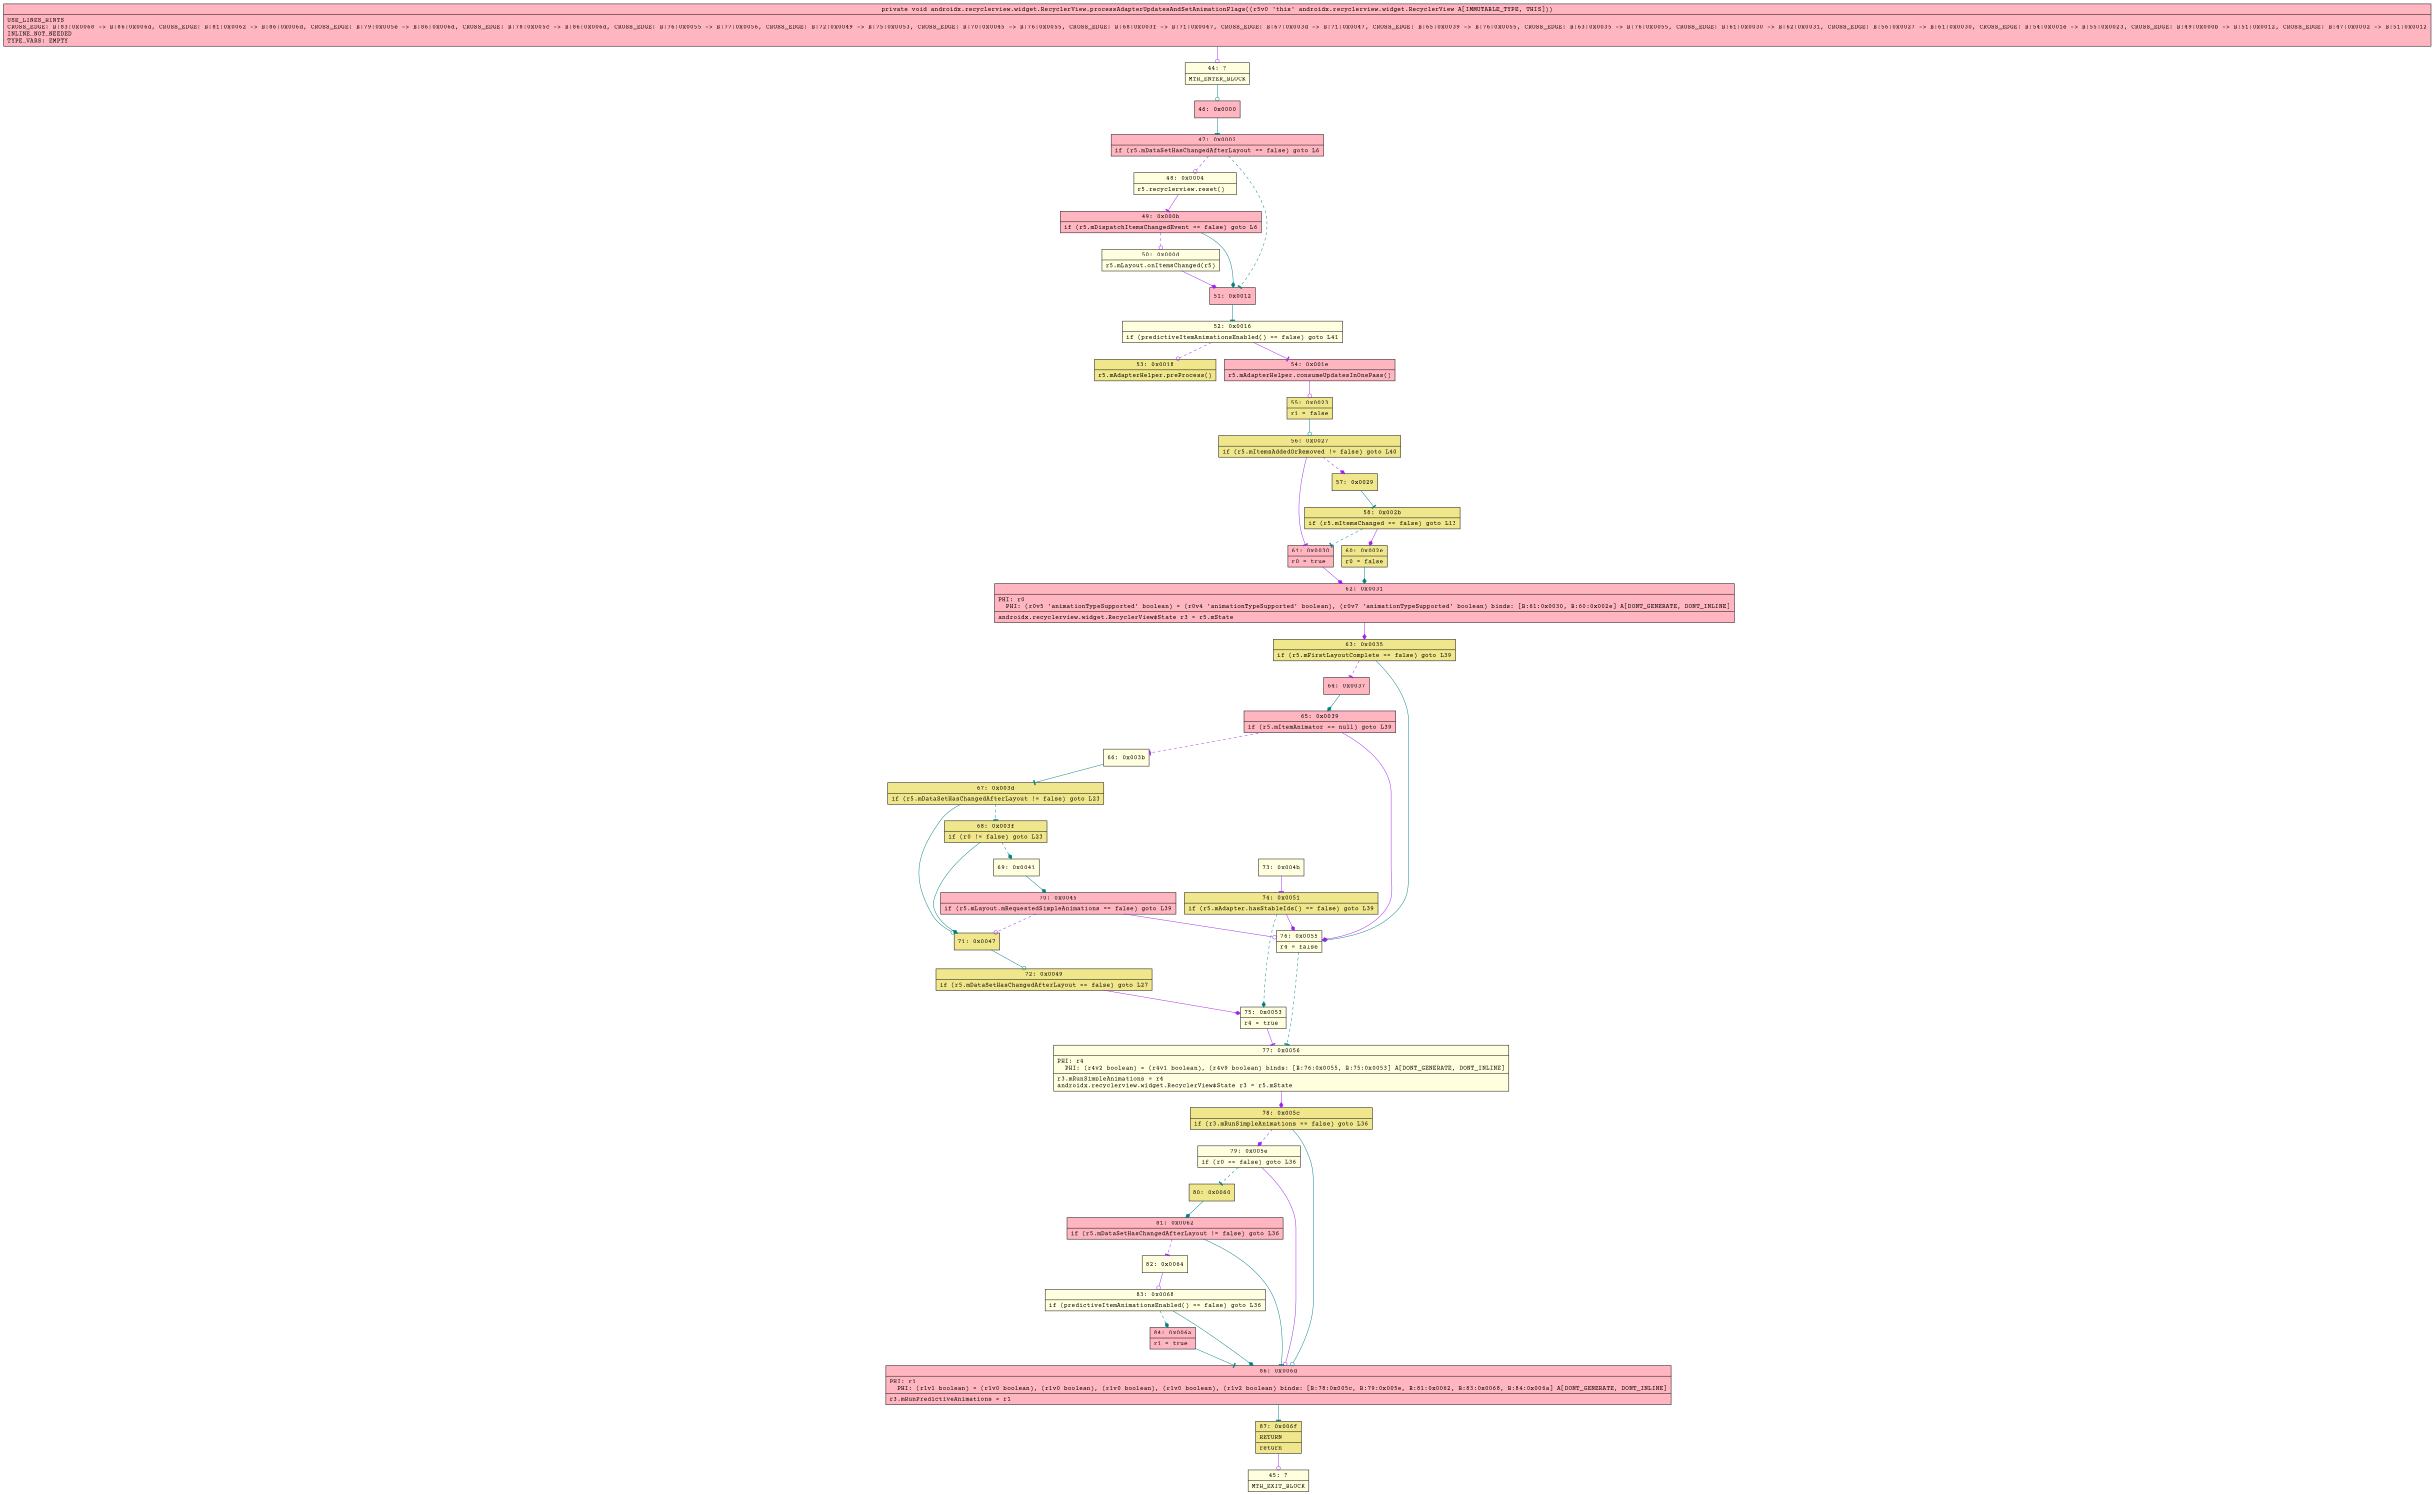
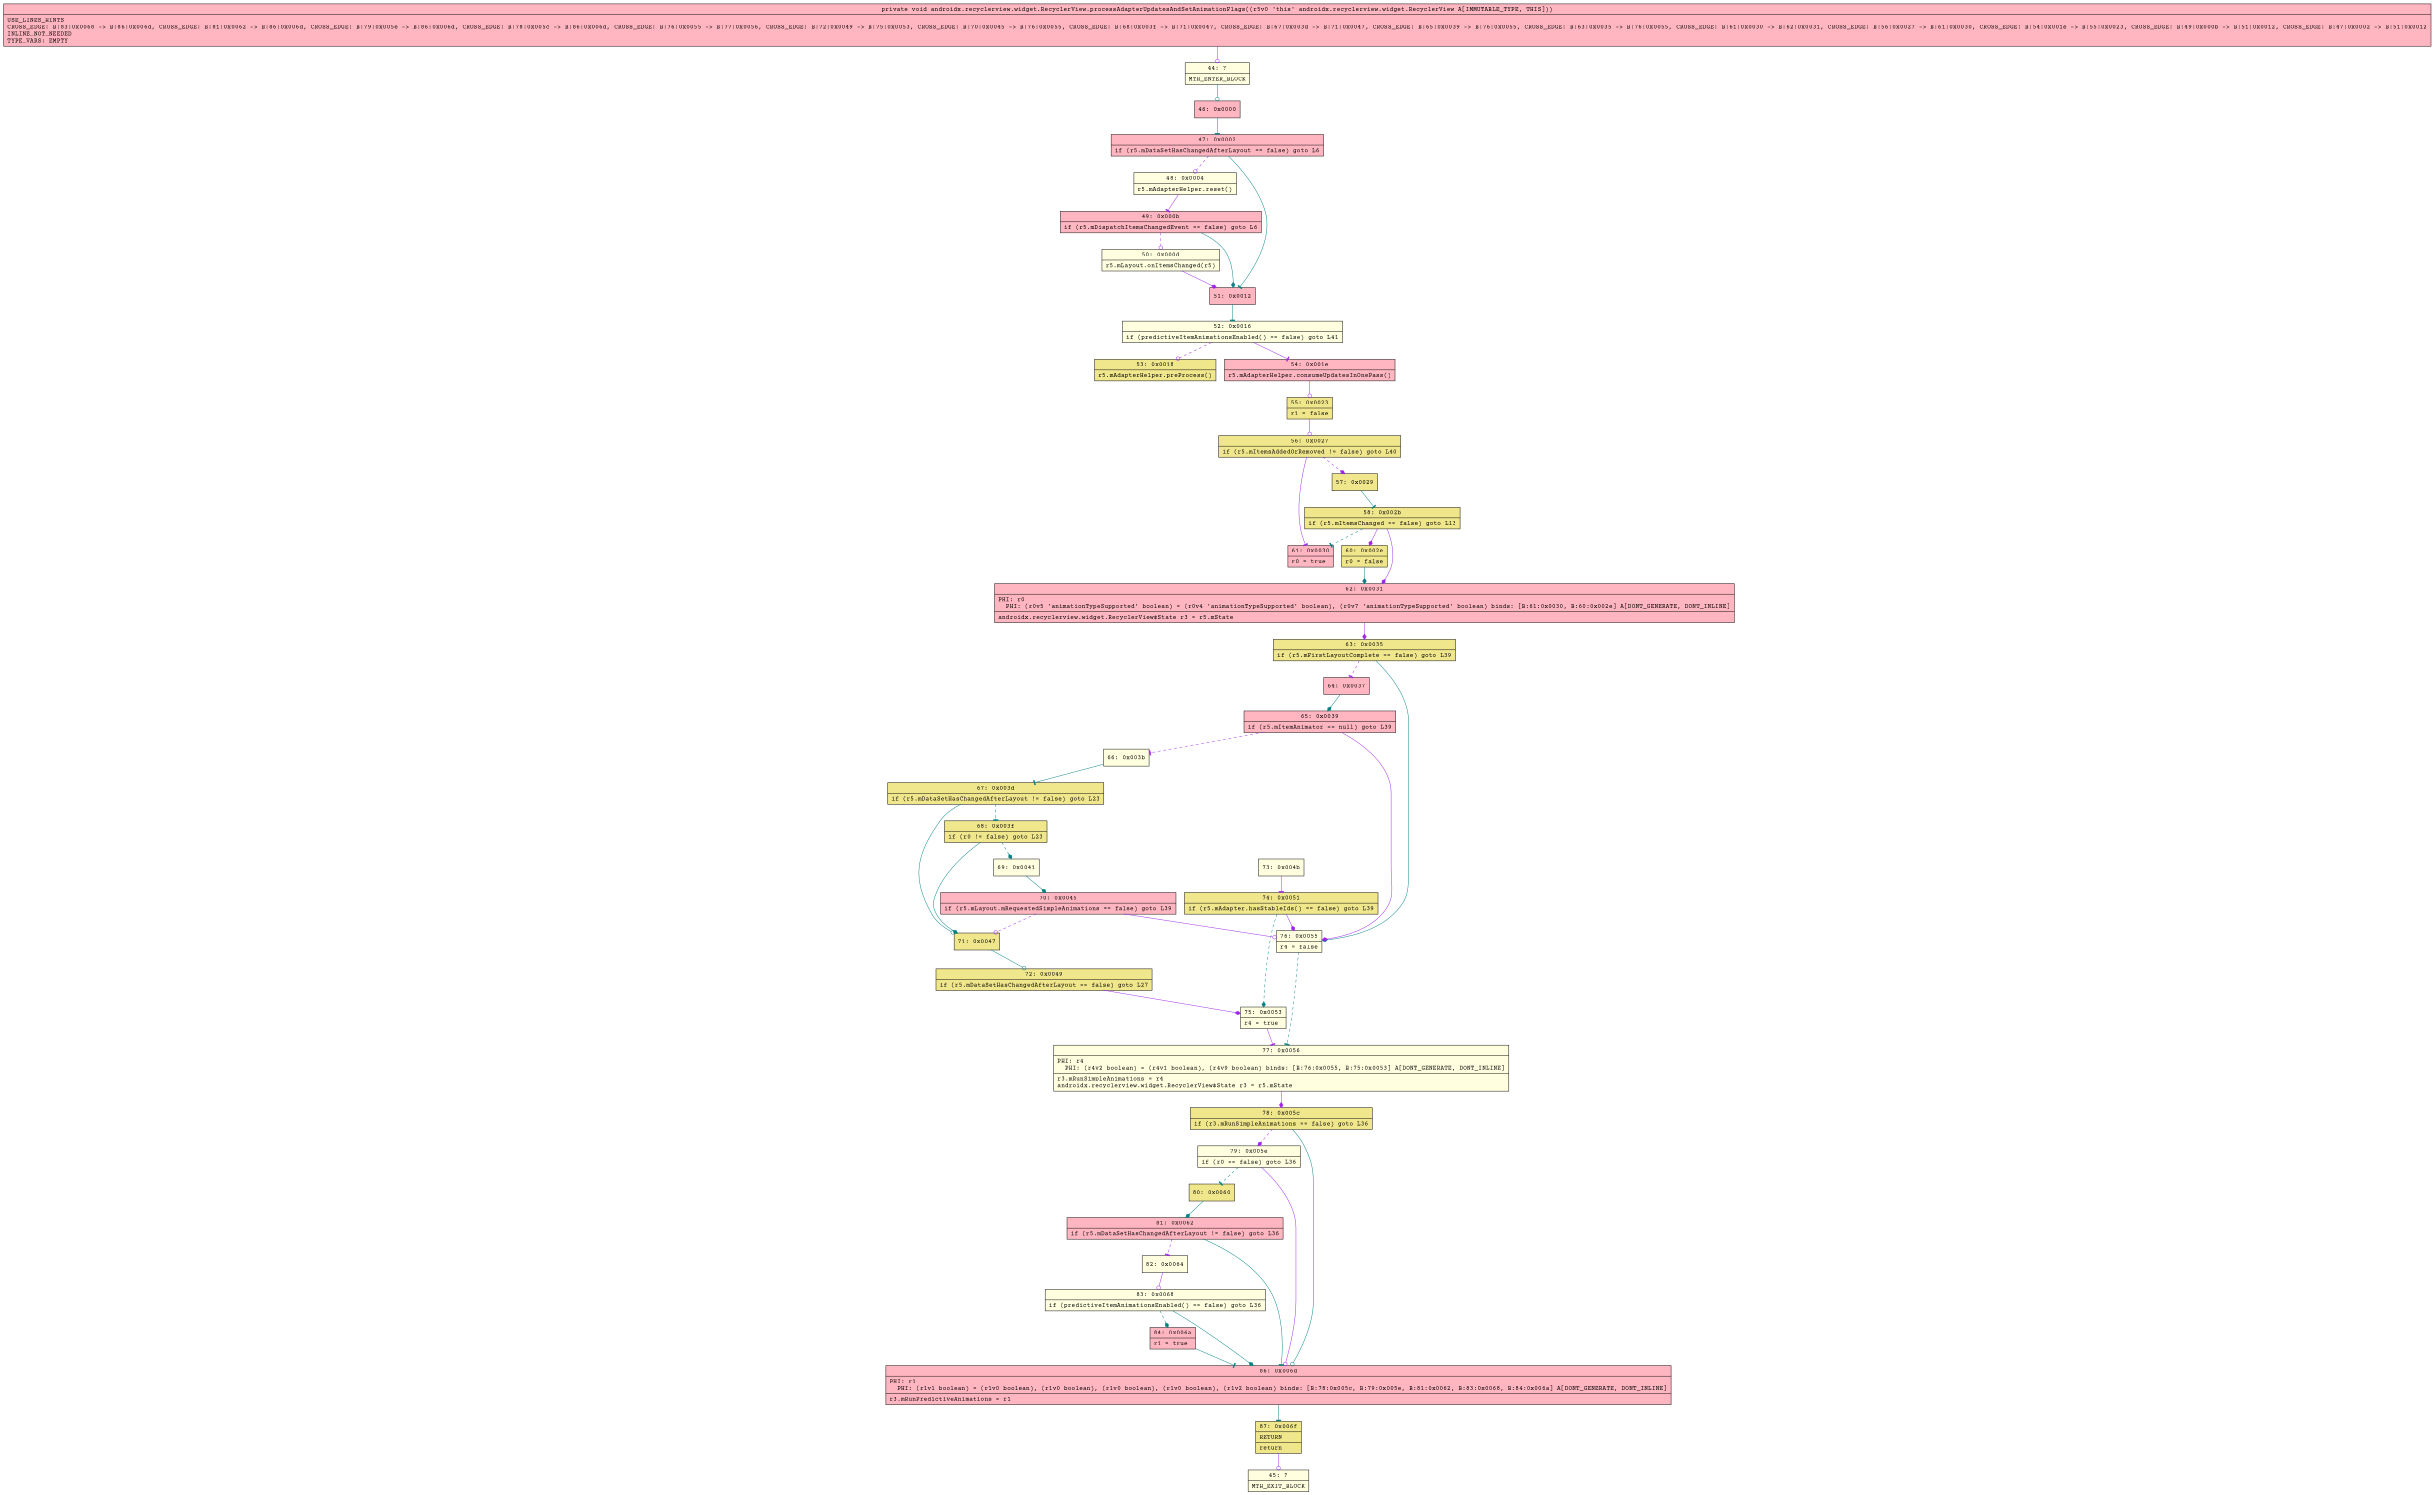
(1181, 189) -> (1185, 189)
(1266, 218) -> (1266, 218)
(1310, 425) -> (1310, 425)
(1330, 574) -> (1393, 554)
